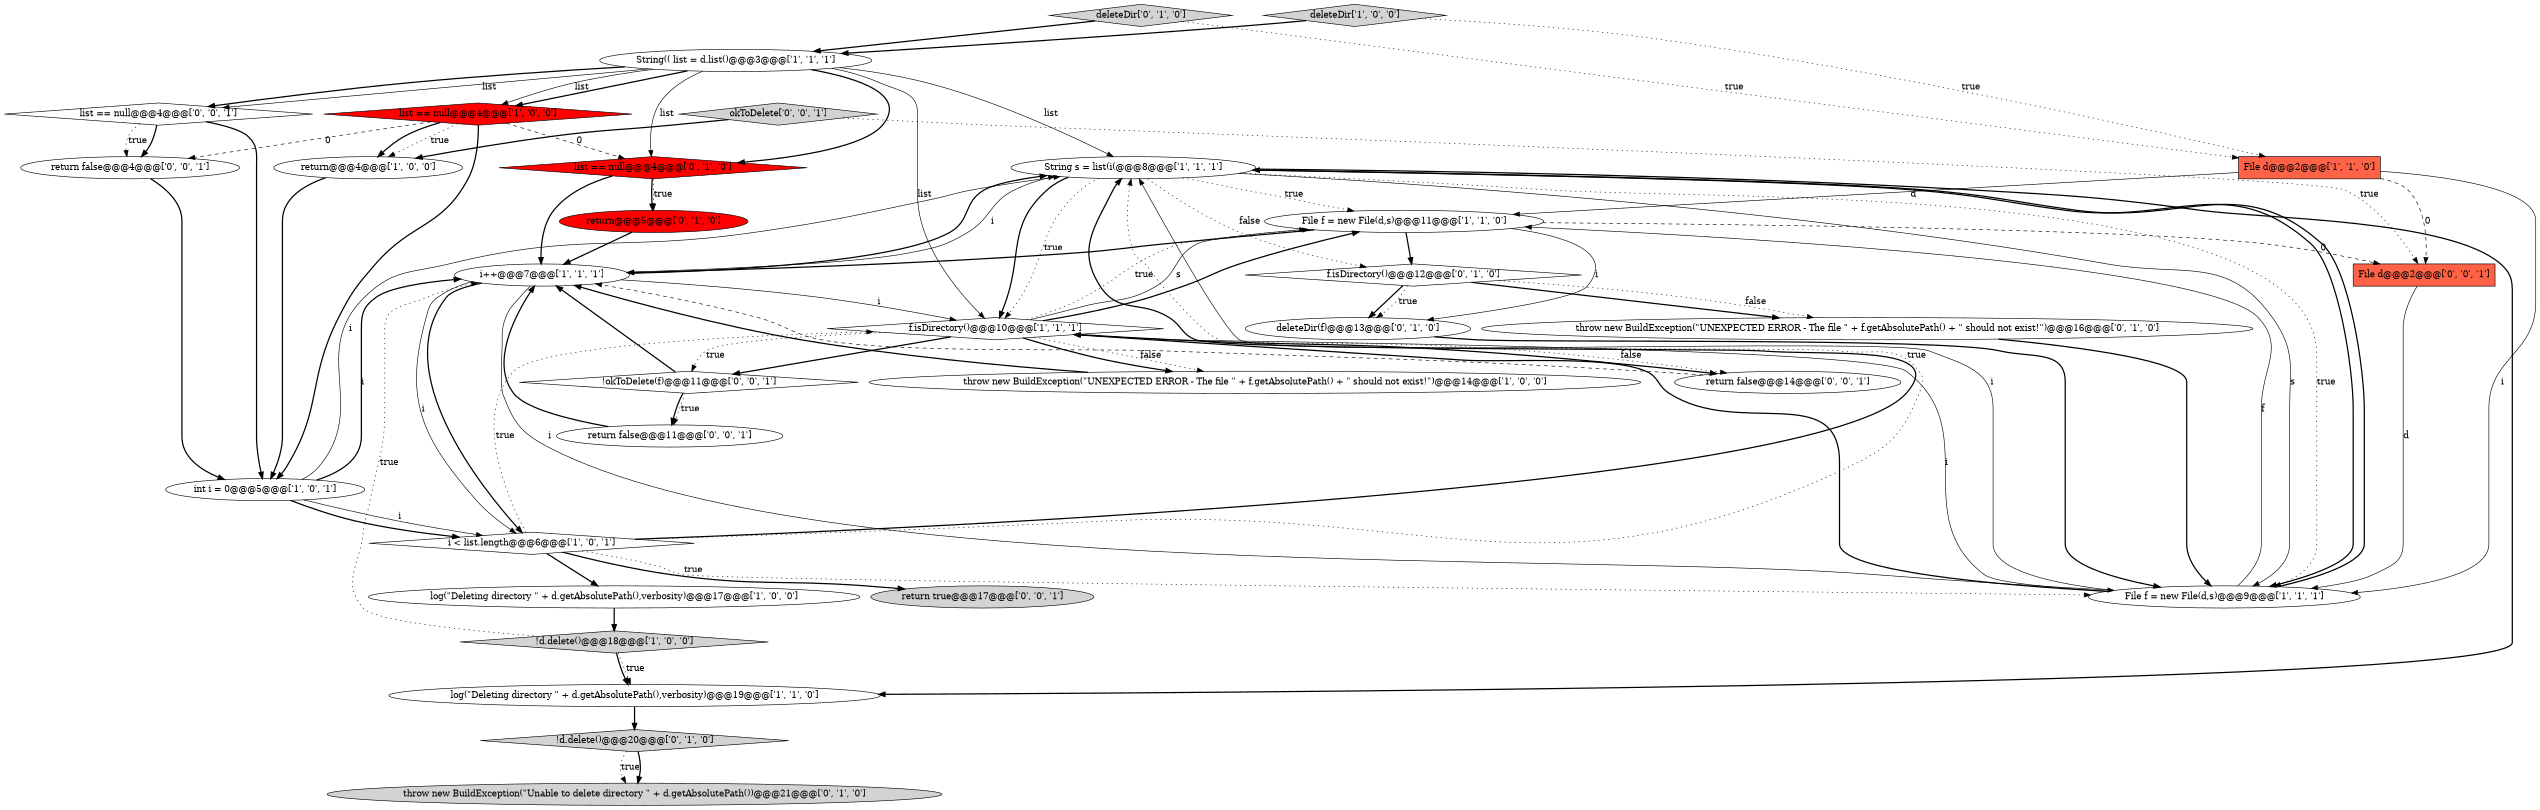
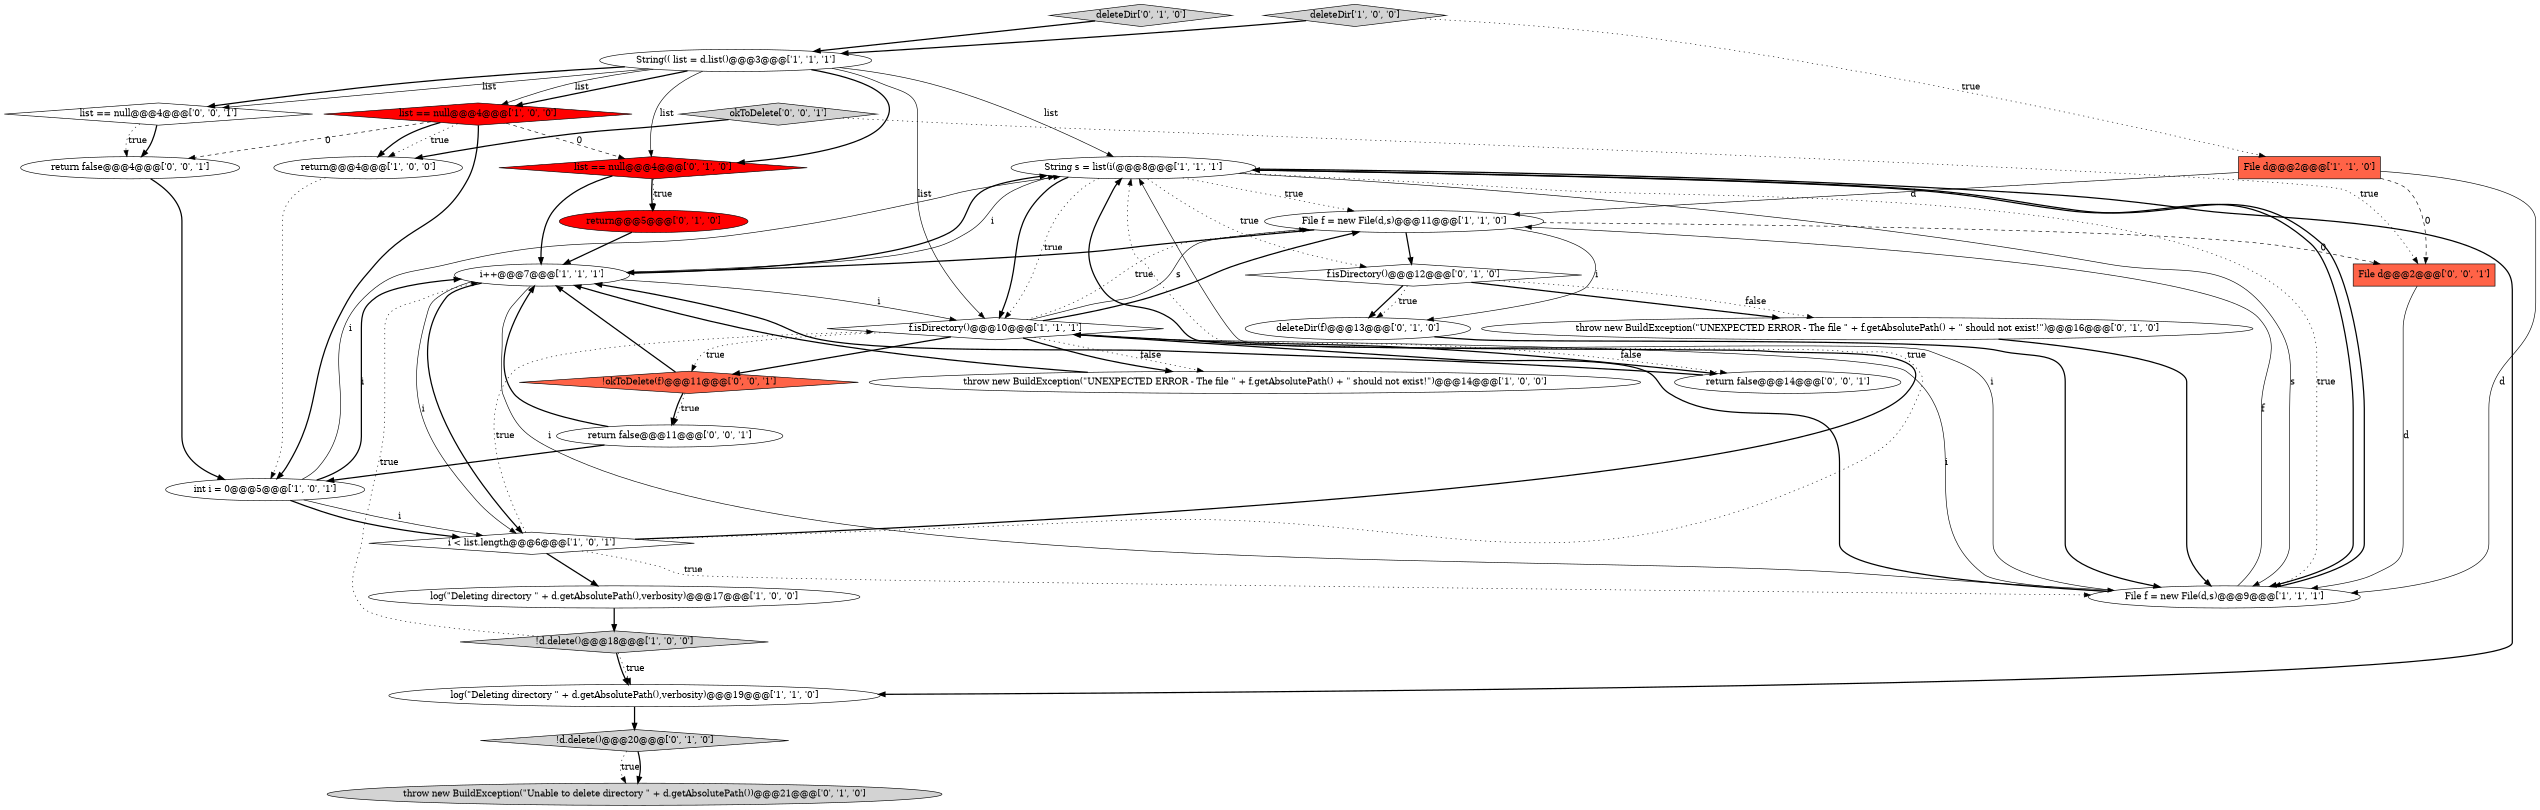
(1708, 89) -> none
(1250, 221) -> (1250, 221)
(257, 281) -> (476, 462)
(282, 315) -> (282, 315)
(1149, 351) -> (1149, 351)
(689, 382) -> (689, 382)
(2502, 382) -> (2502, 382)
(982, 597) -> none
